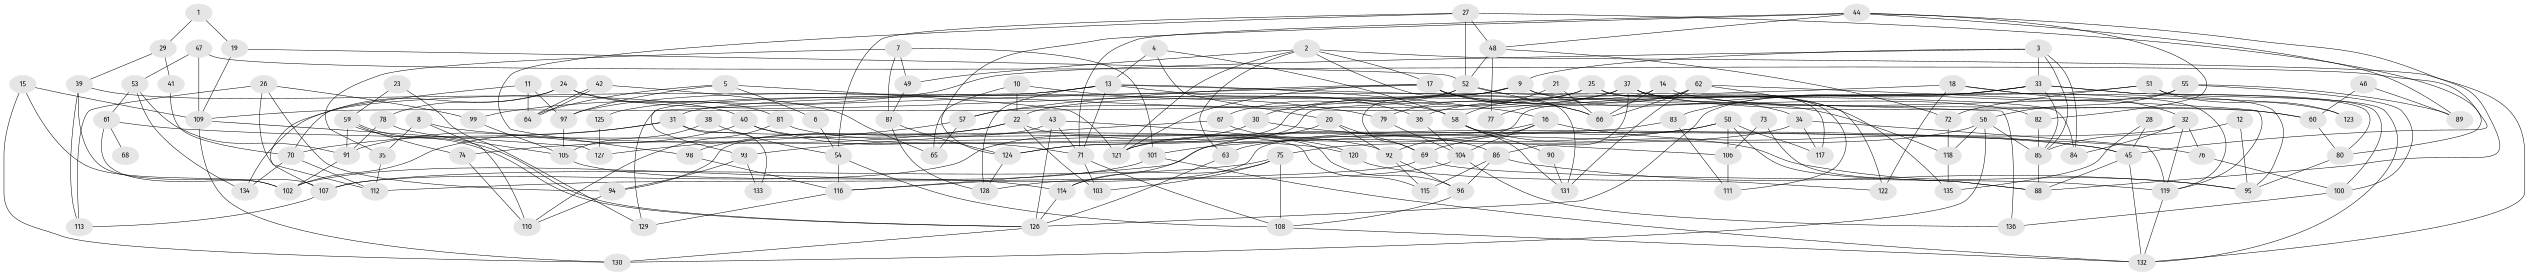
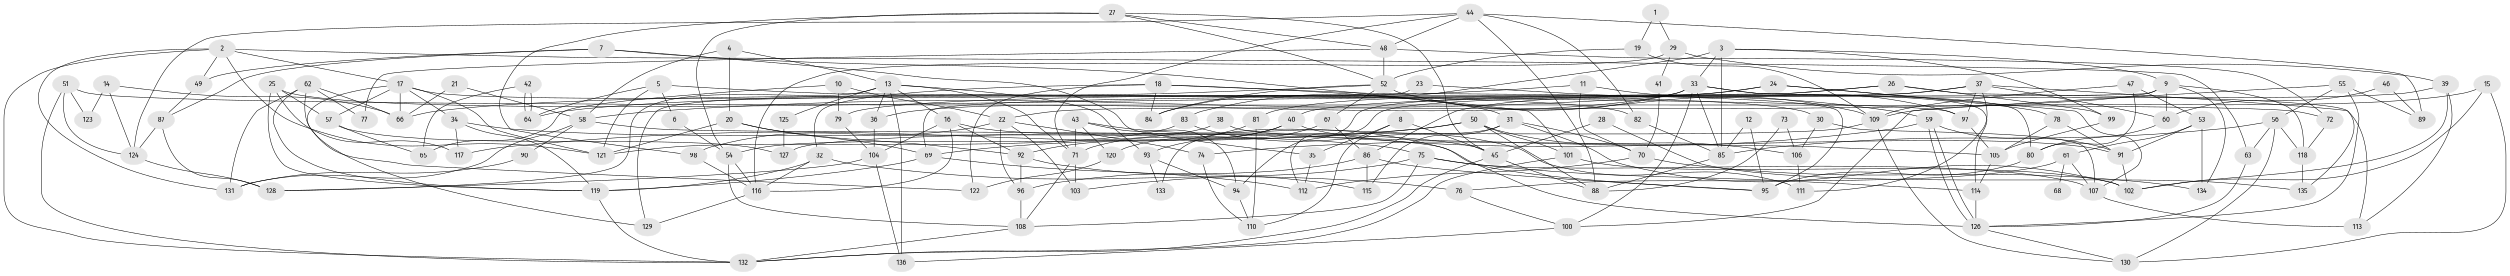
none -> (1196, 64)
(2131, 141) -> (1154, 102)
